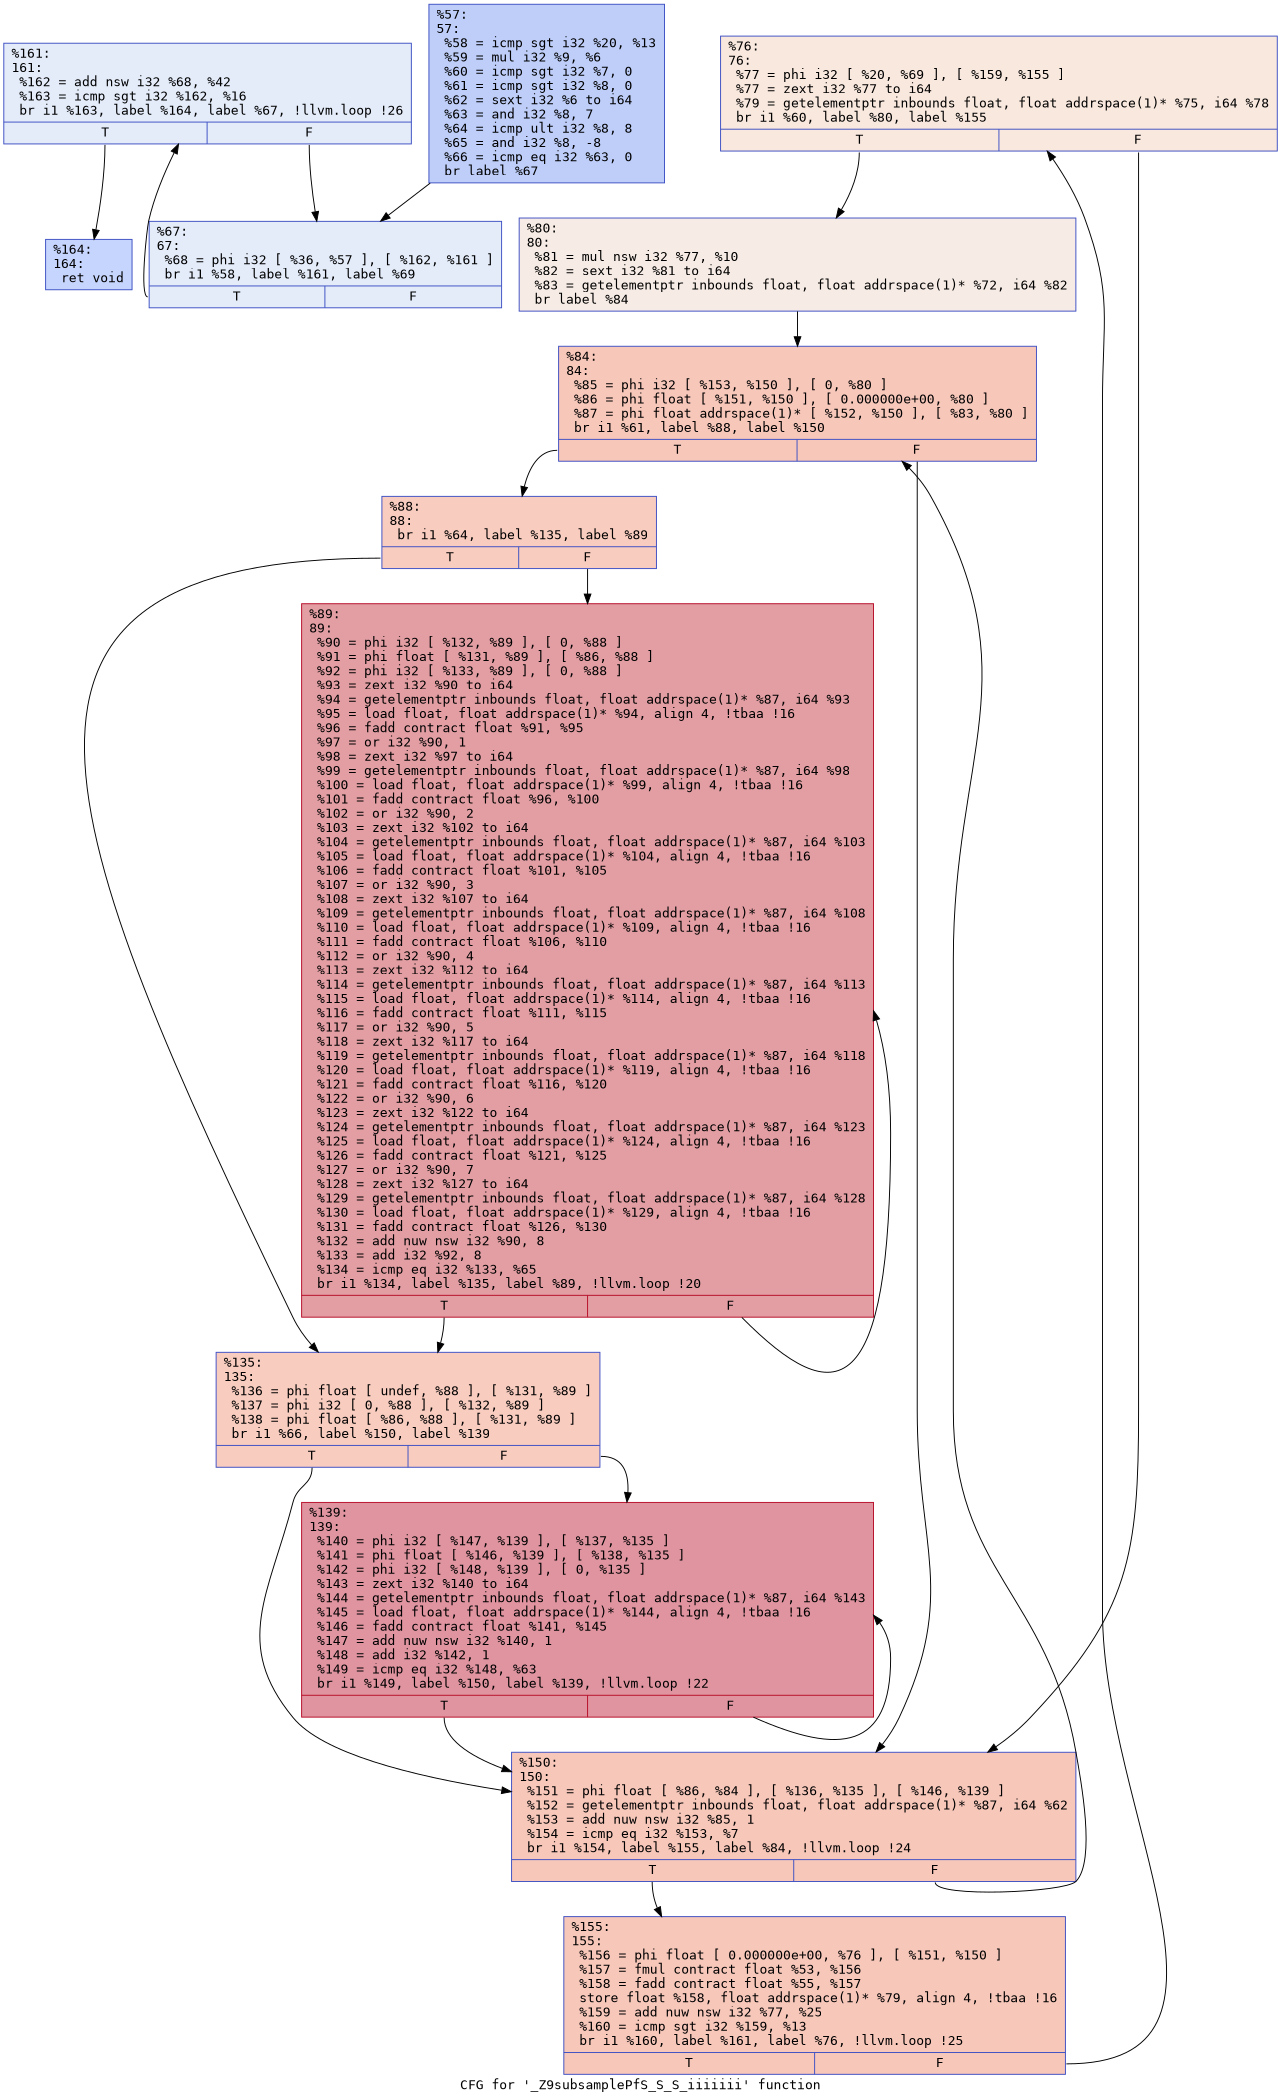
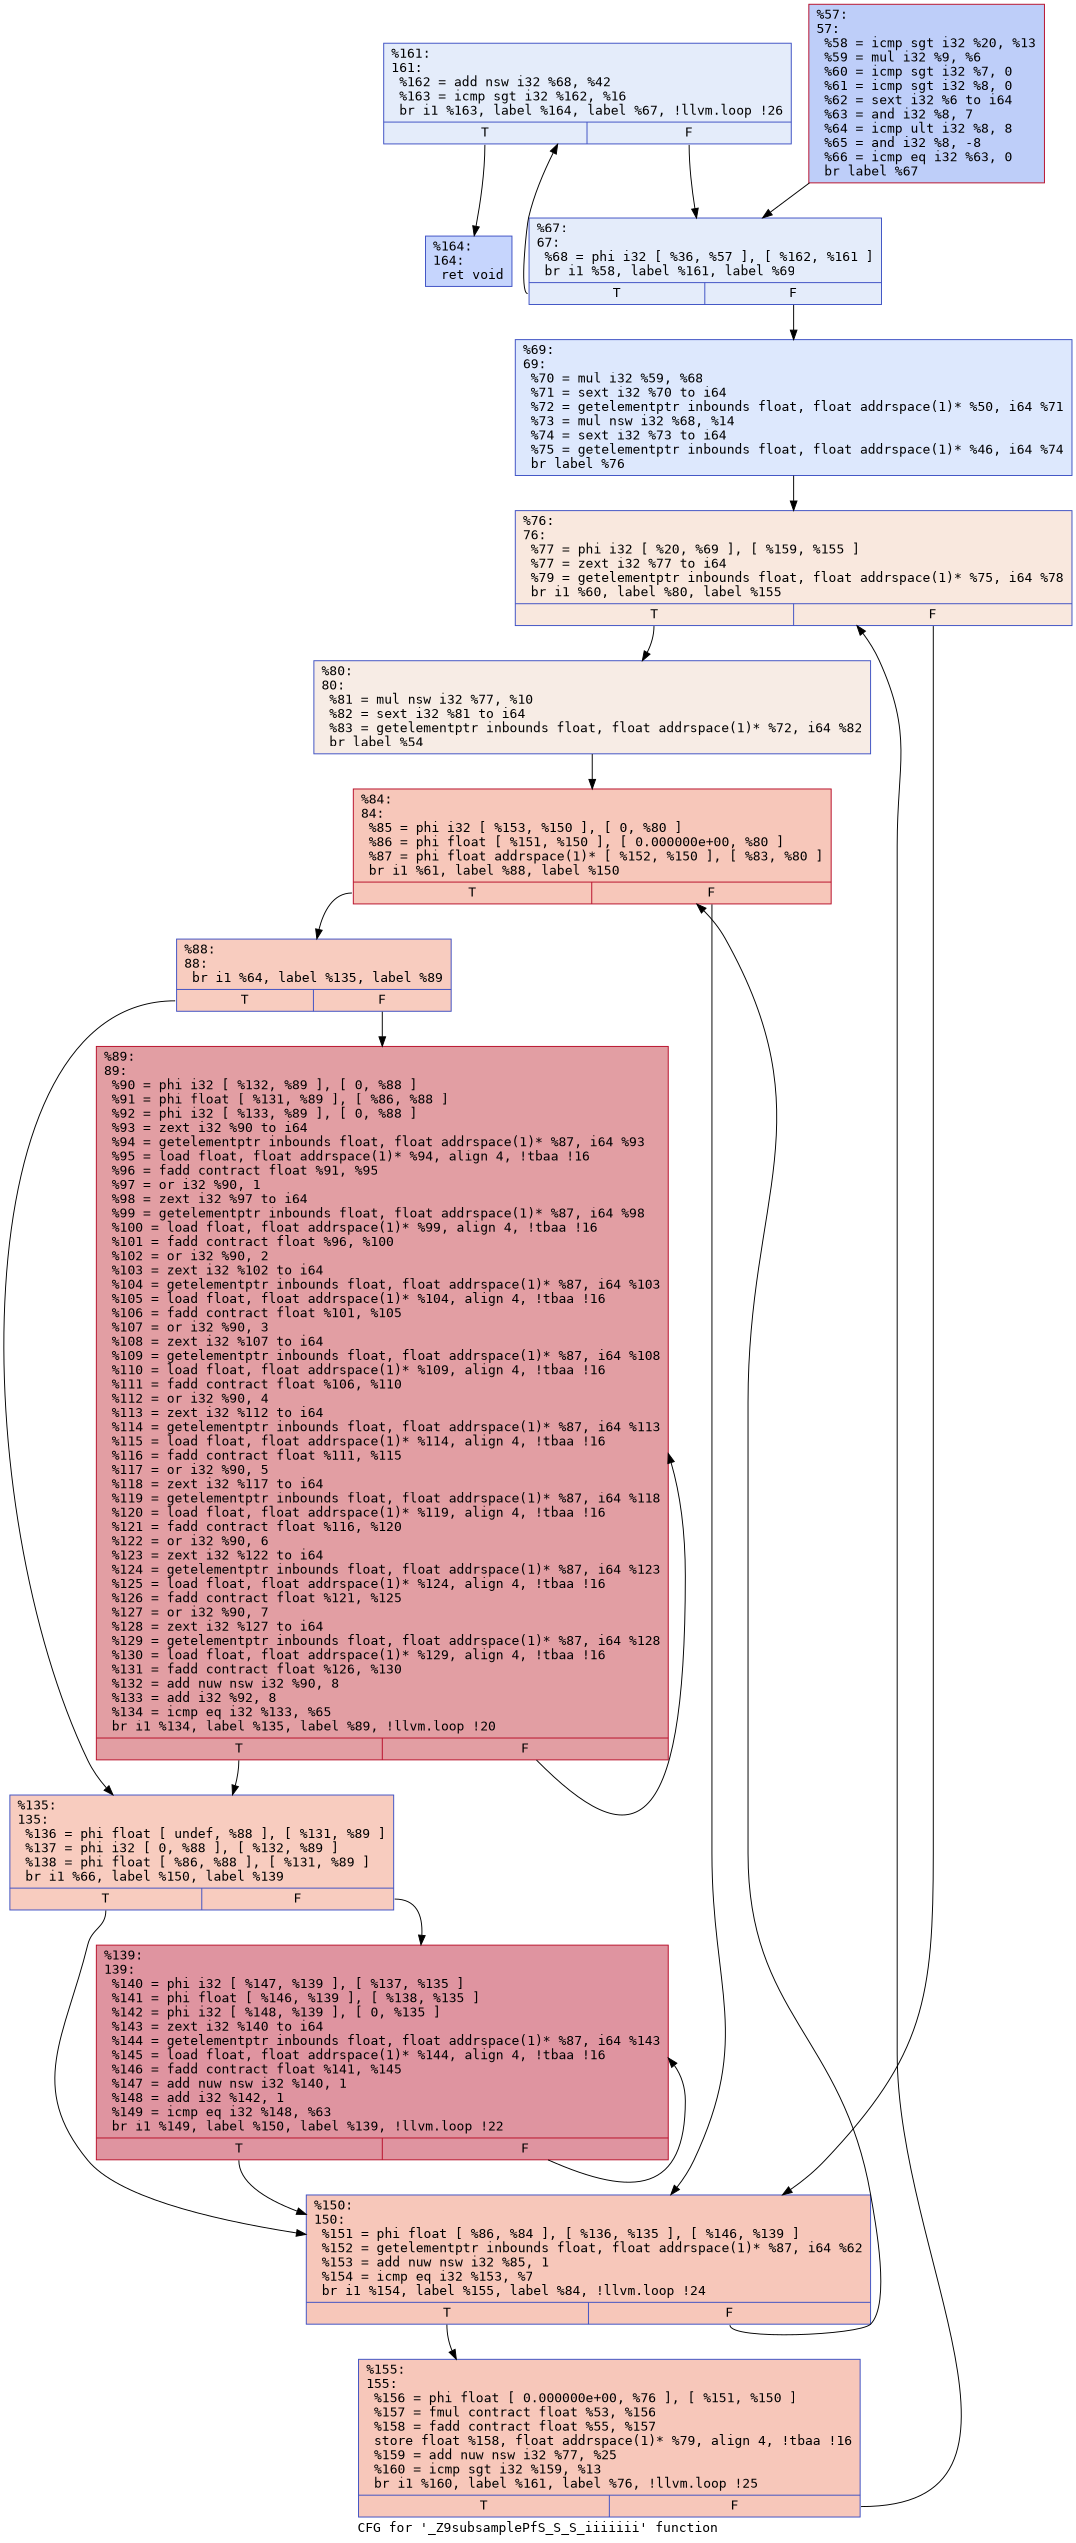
(547, 94) -> (927, 94)
(578, 300) -> (373, 742)
(798, 404) -> (592, 846)
none -> (794, 408)
